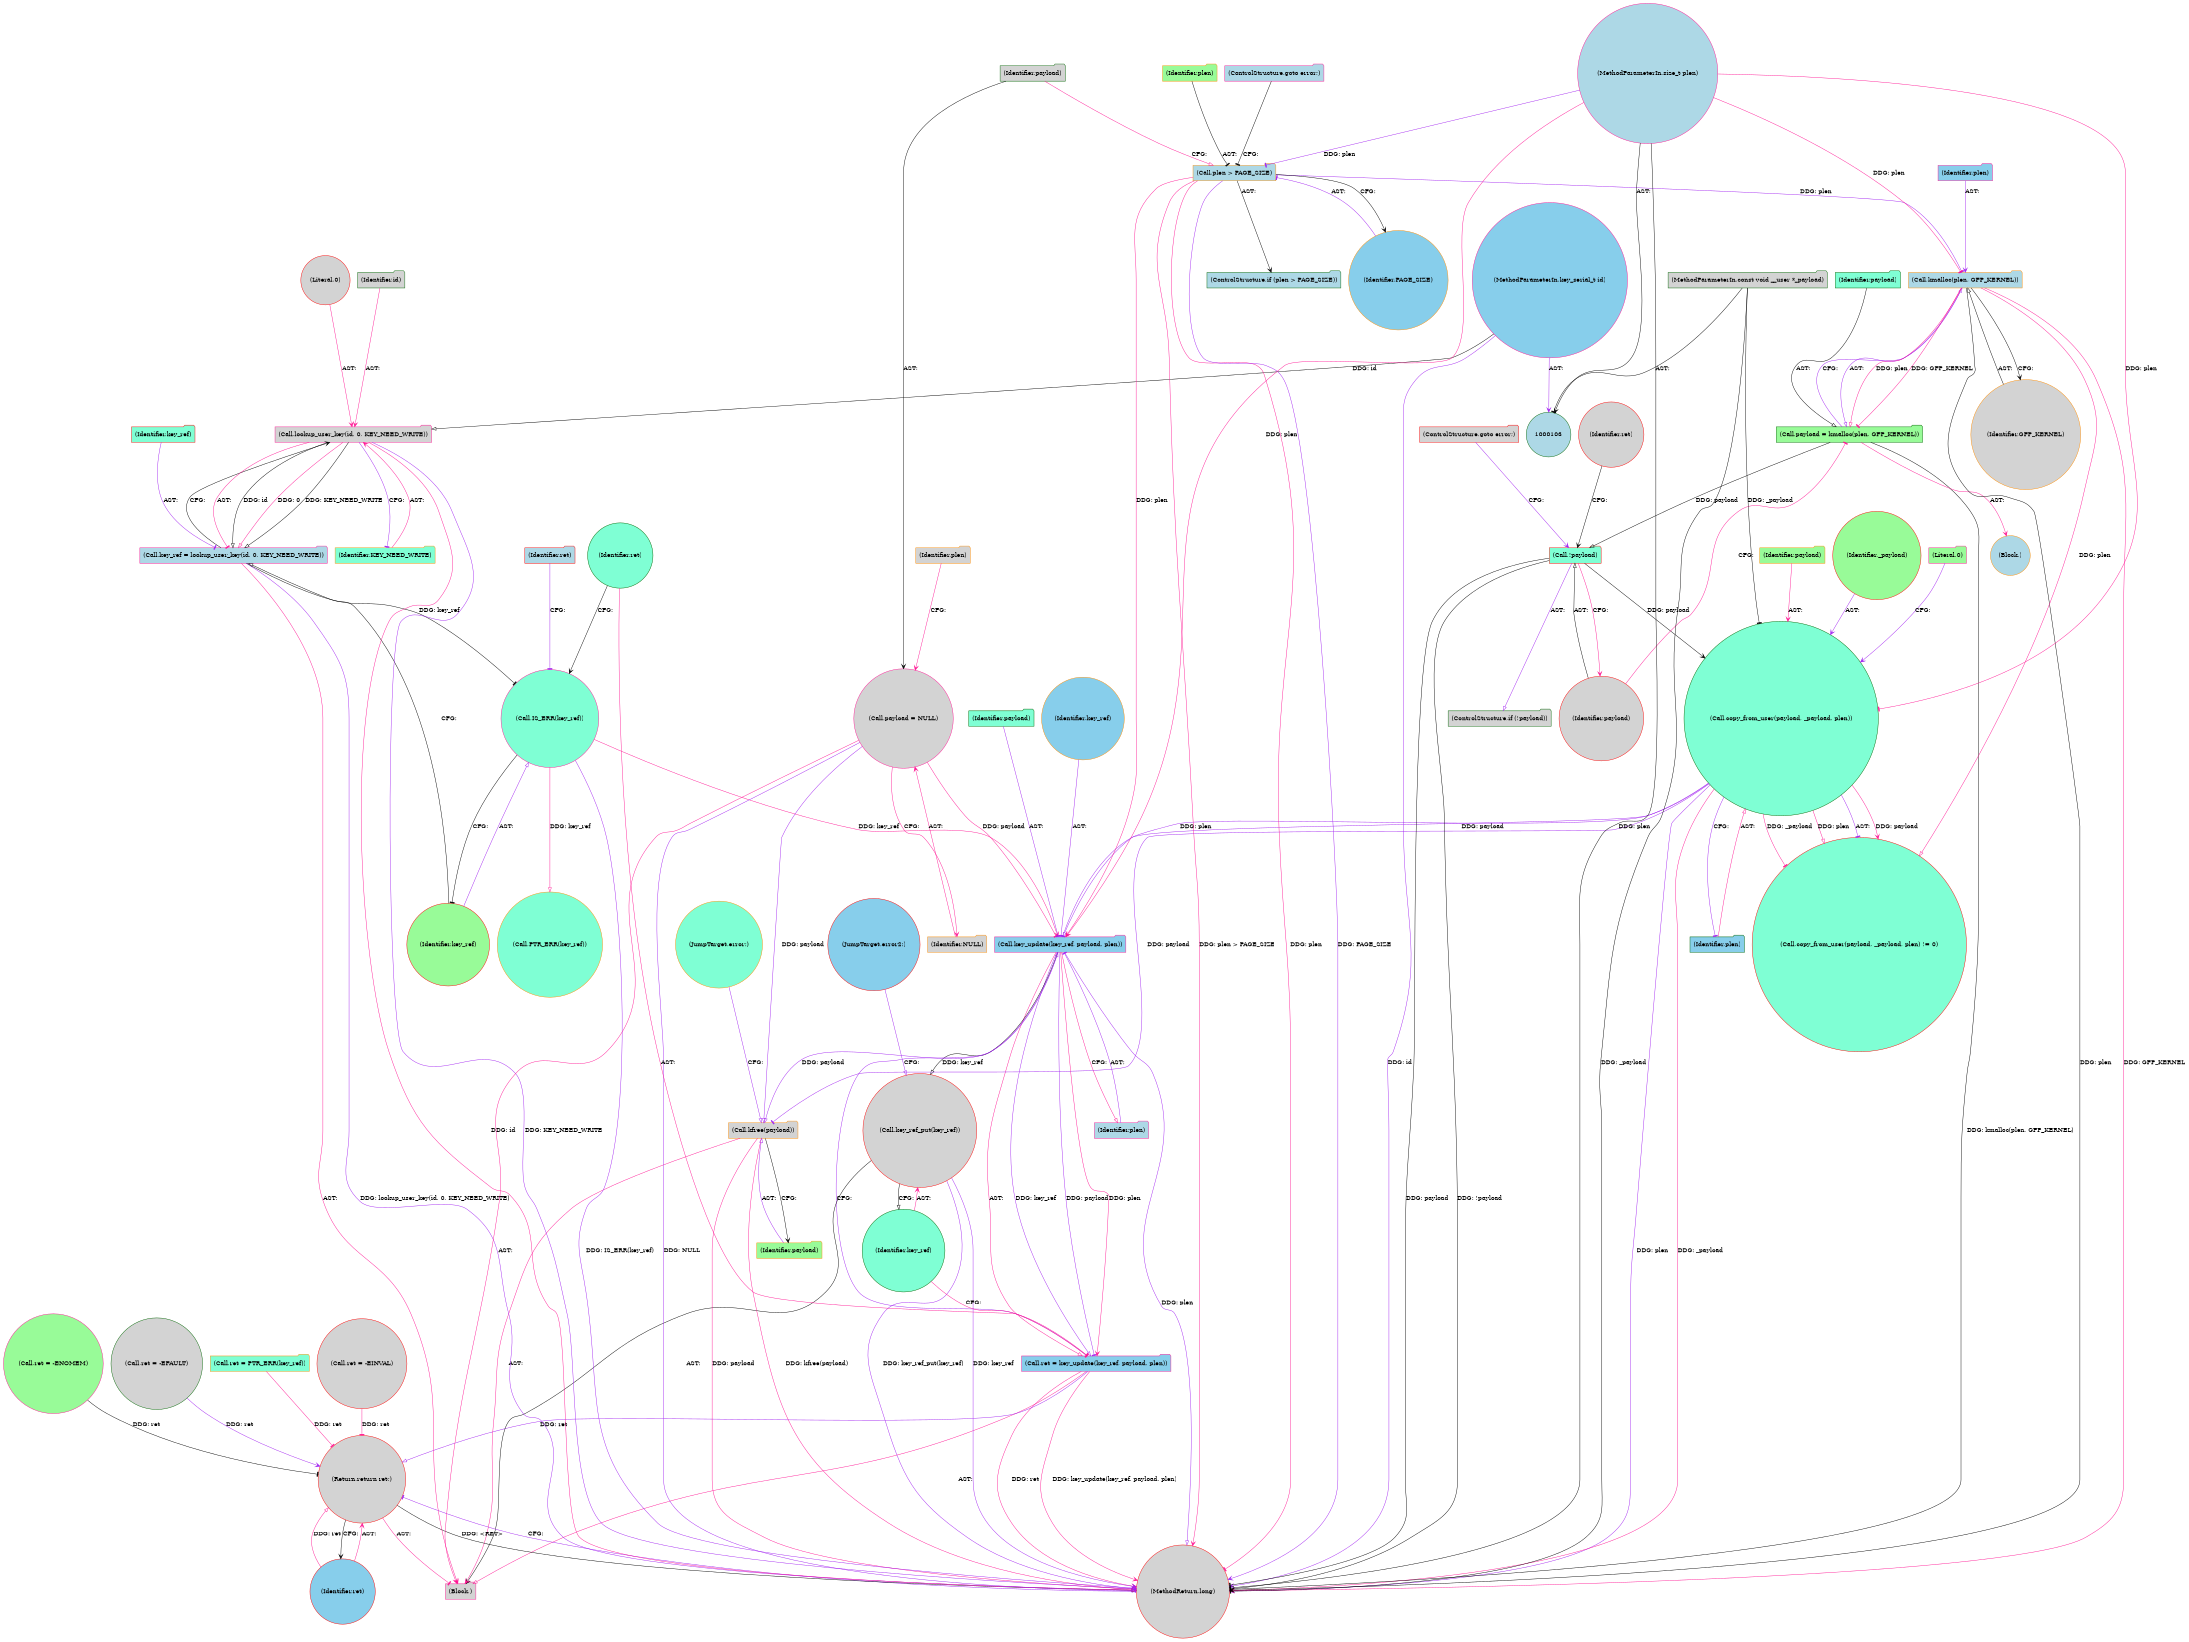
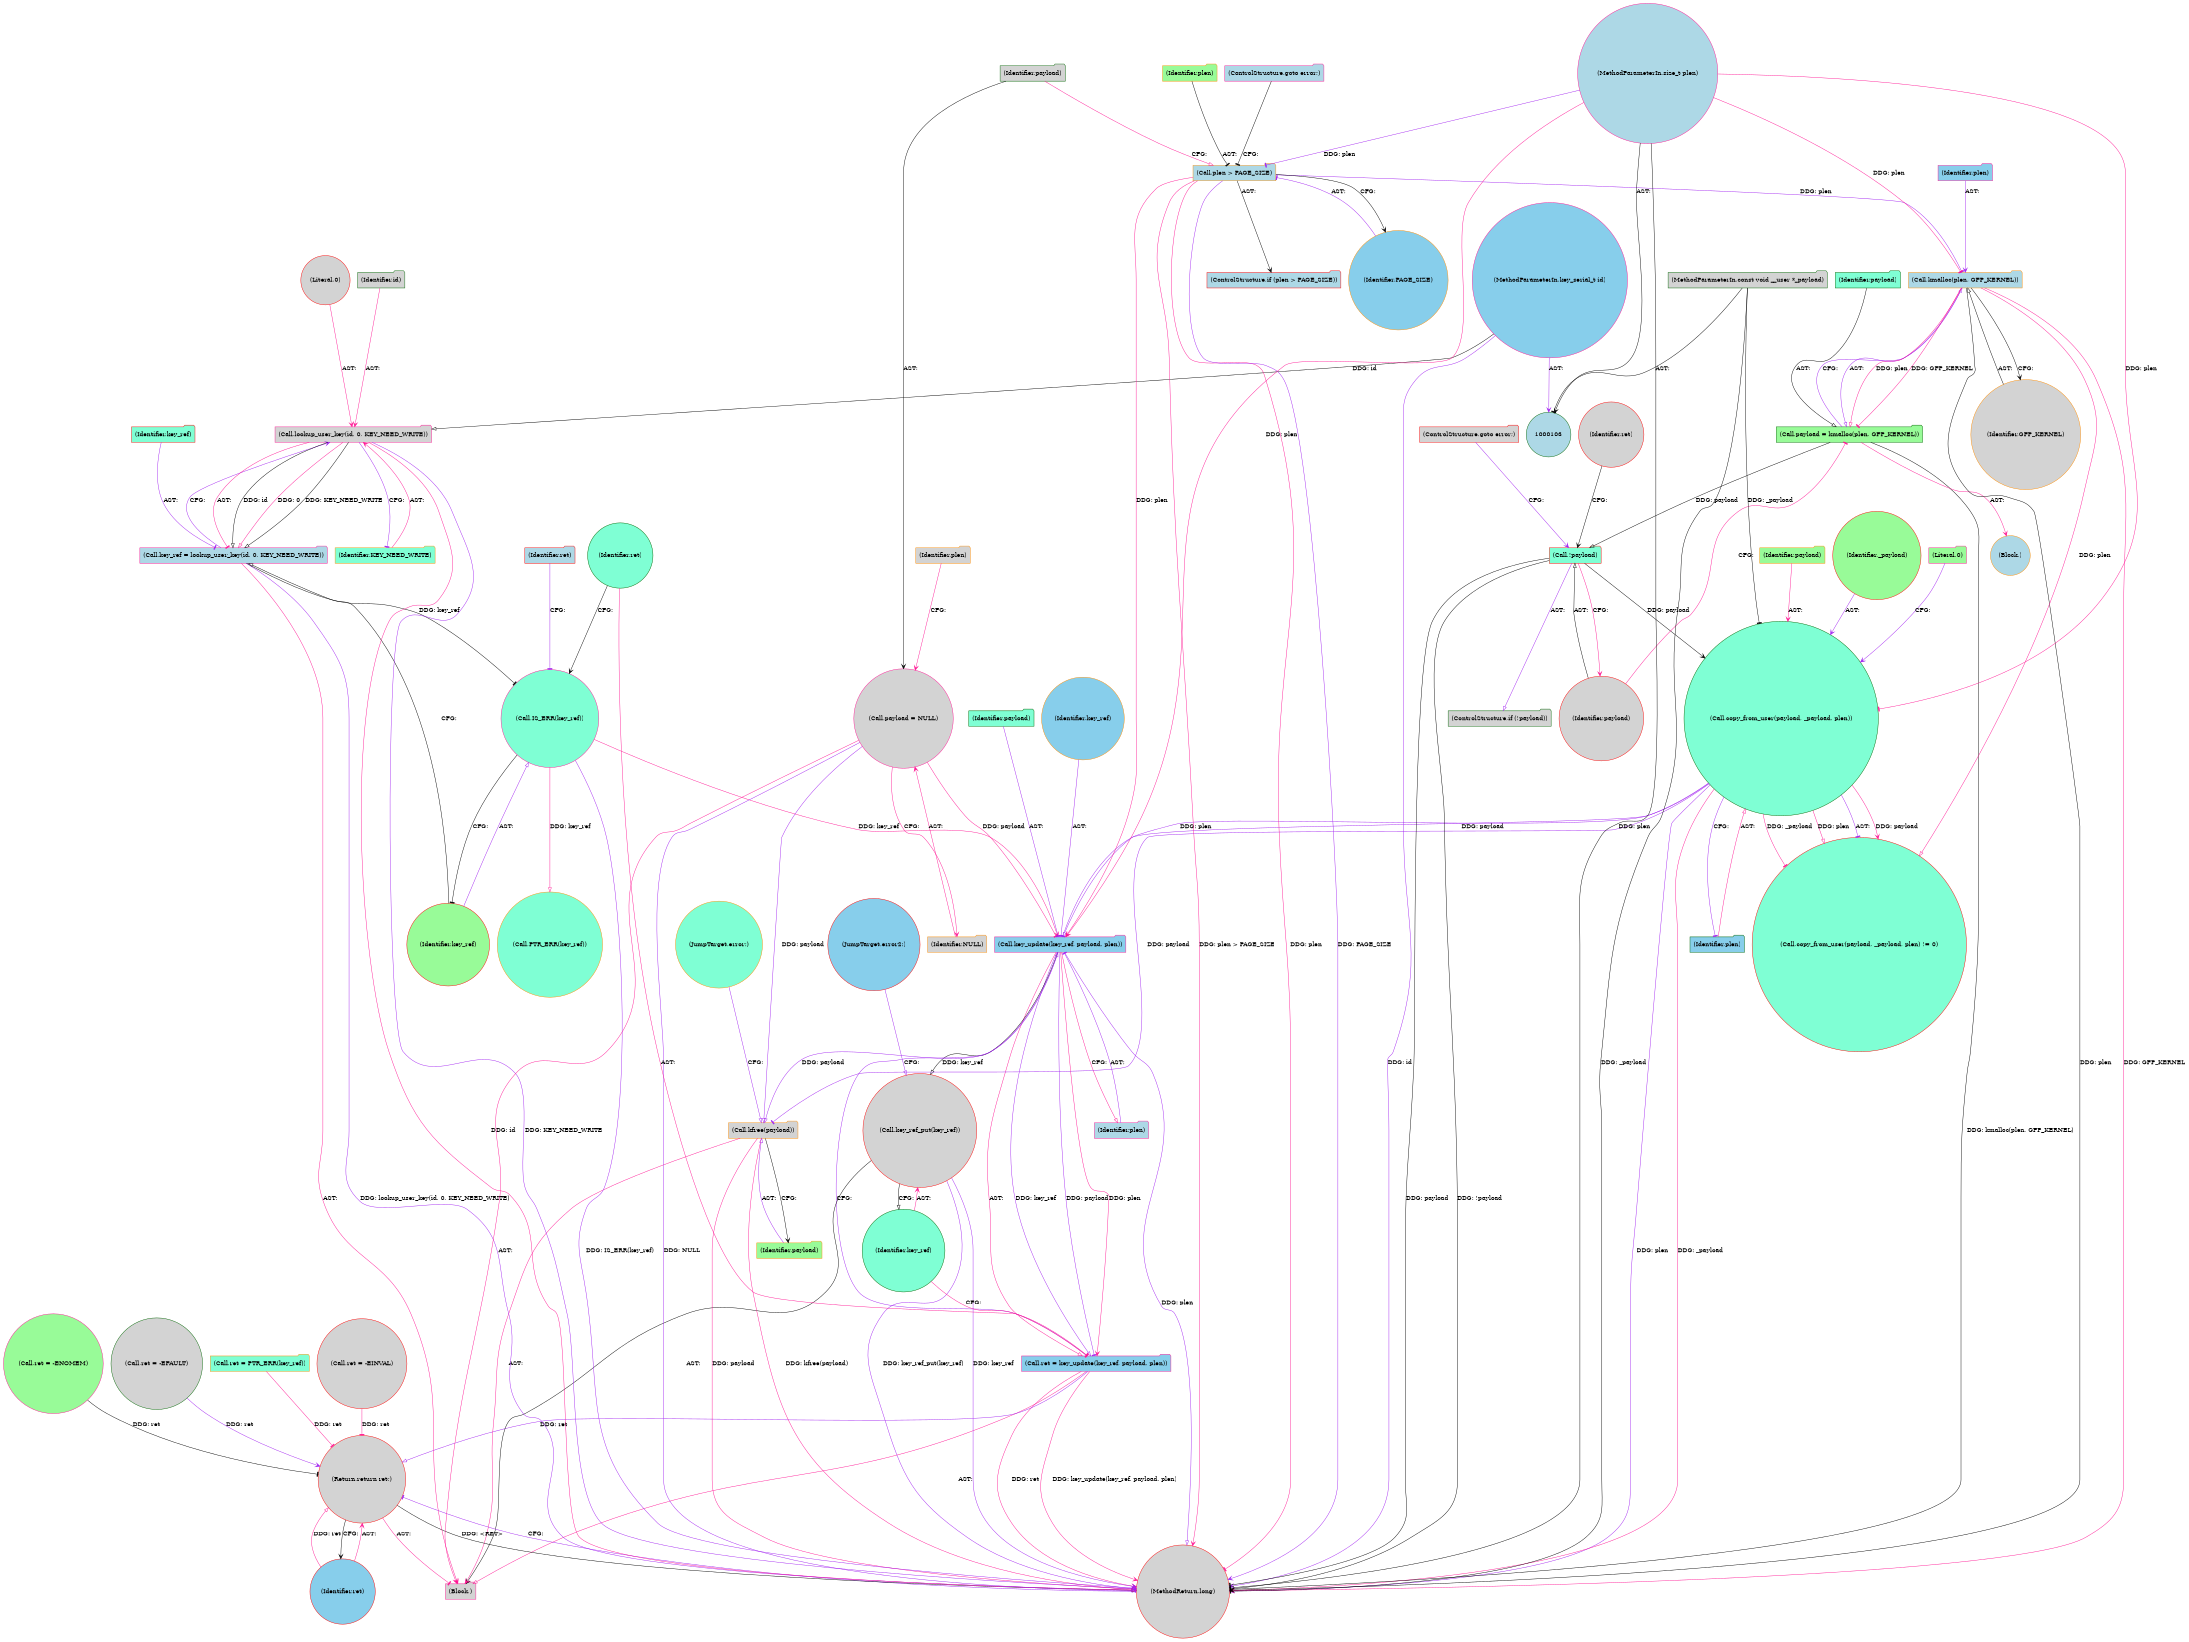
(1274, 280) -> (1274, 280)
(225, 479) -> (225, 479)
